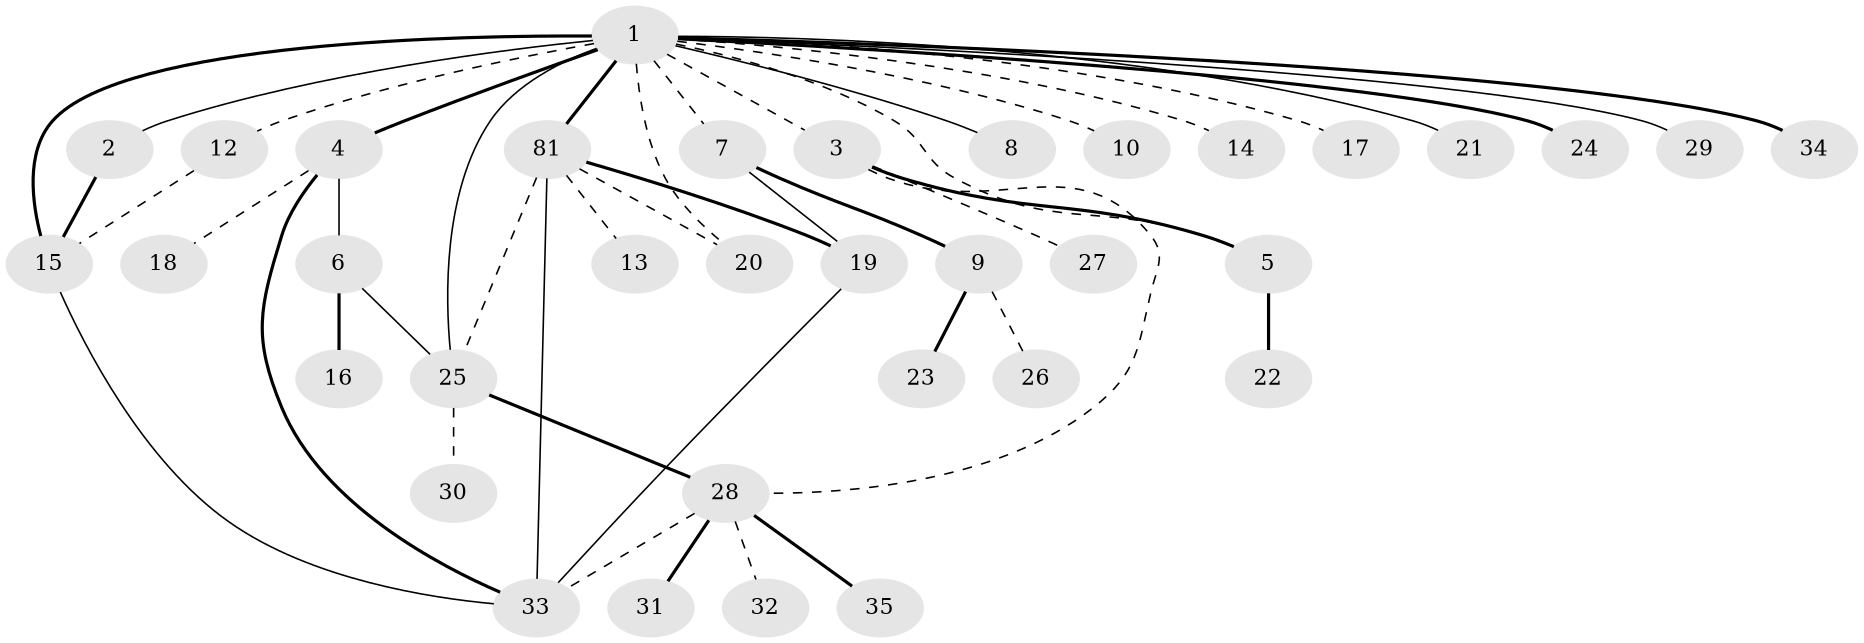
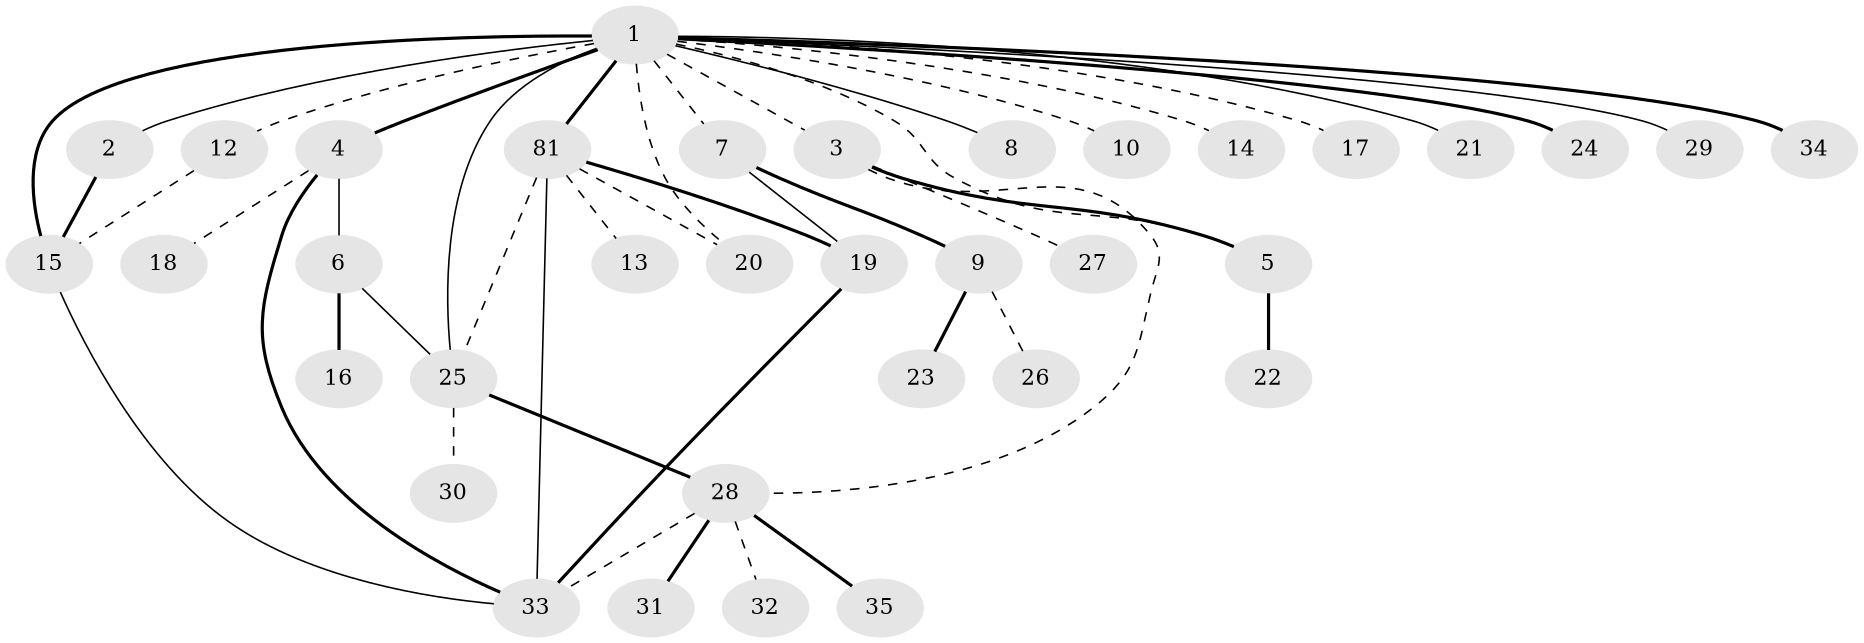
(698, 434) -> (698, 434)
